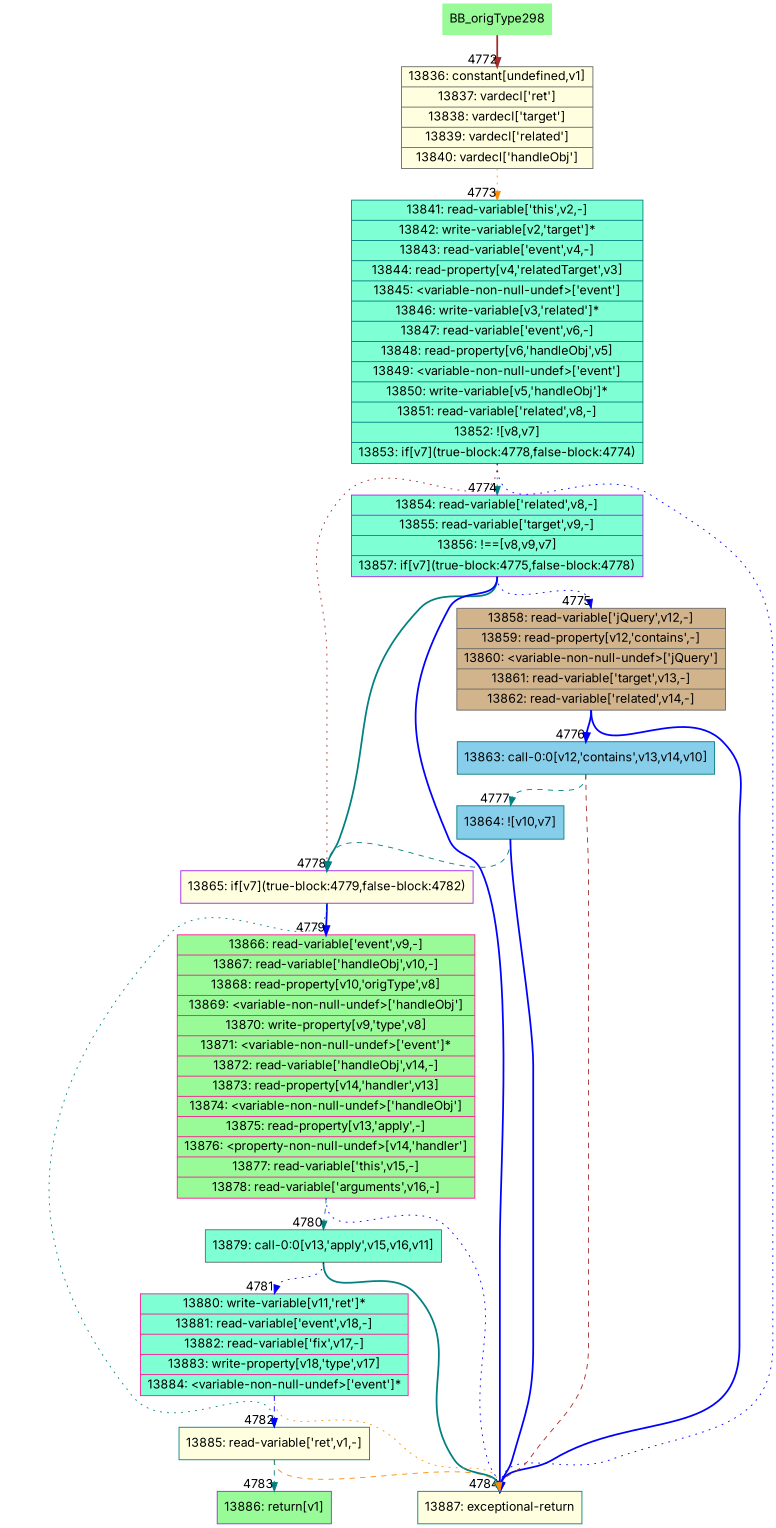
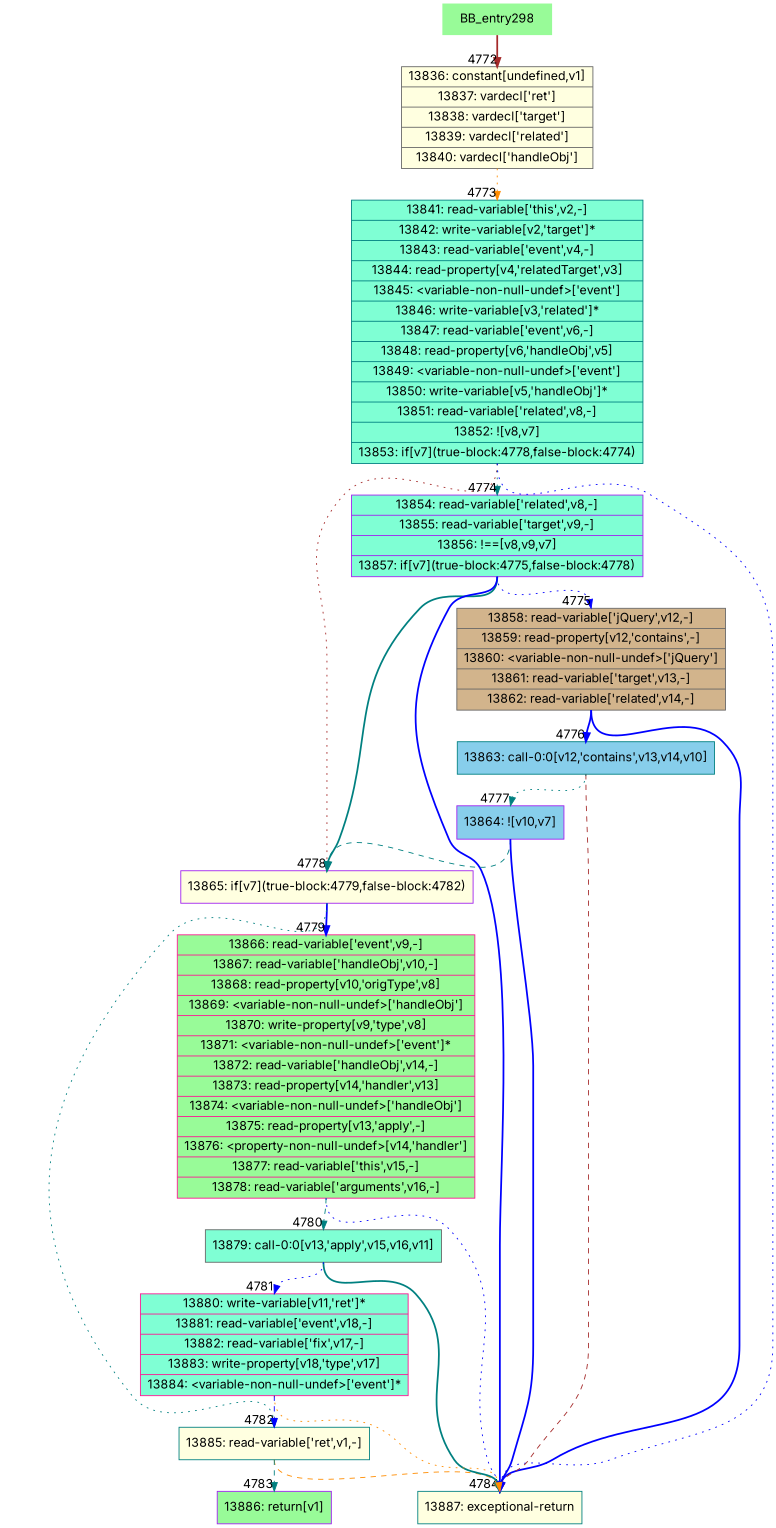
(497, 19) -> (497, 19)
(553, 790) -> (553, 790)
(510, 822) -> (510, 822)
